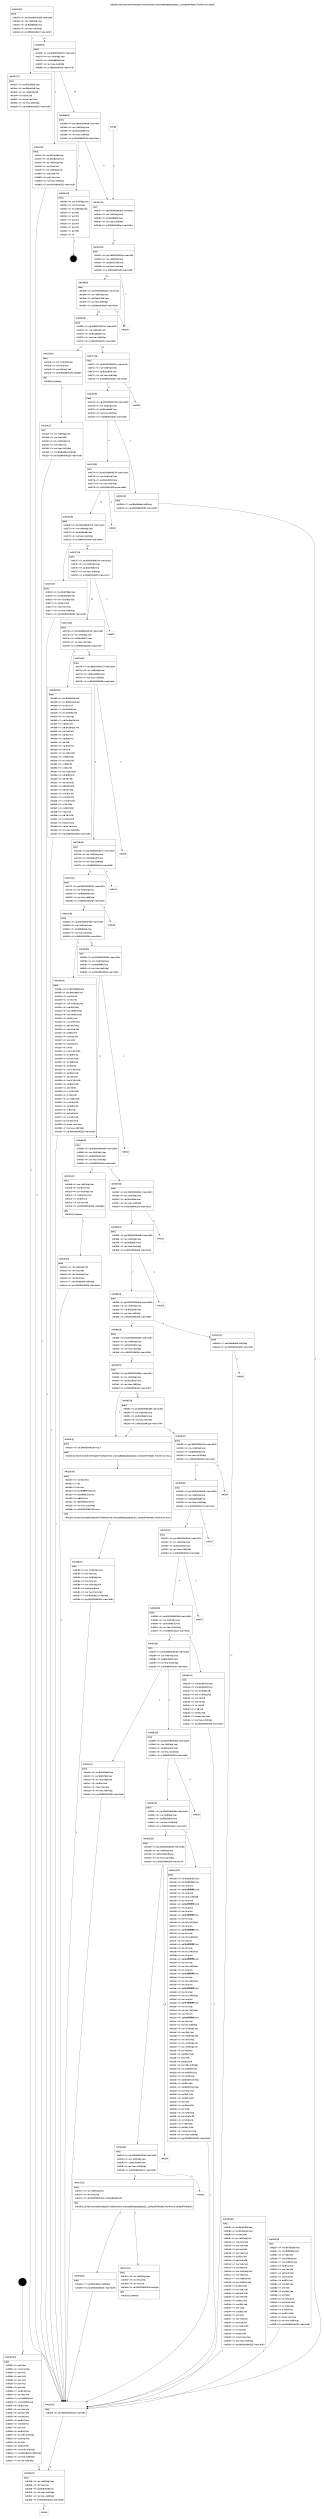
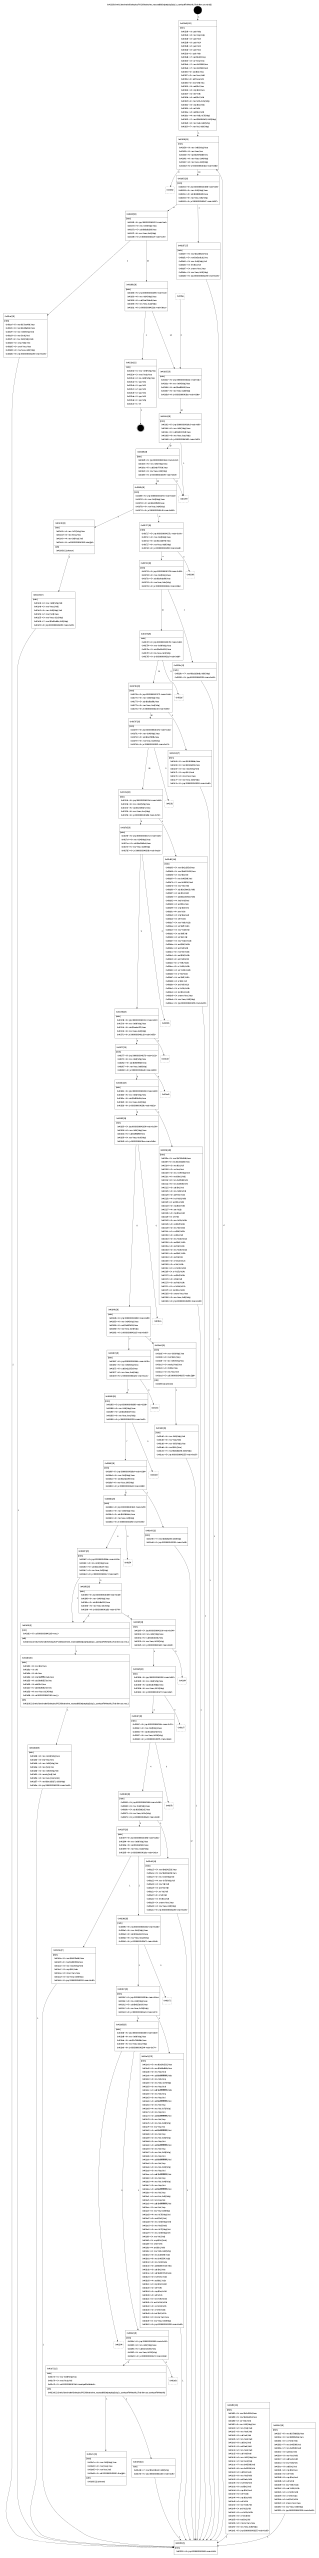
none -> (198, 172)
(237, 1361) -> (127, 1542)
